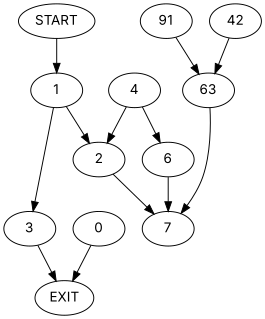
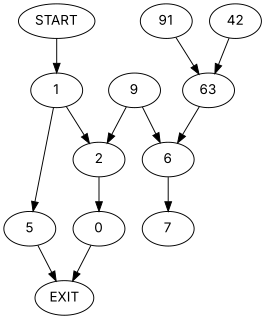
(135, 90) -> (135, 90)
(207, 159) -> (191, 120)
(130, 191) -> (99, 189)
(30, 229) -> (30, 229)
